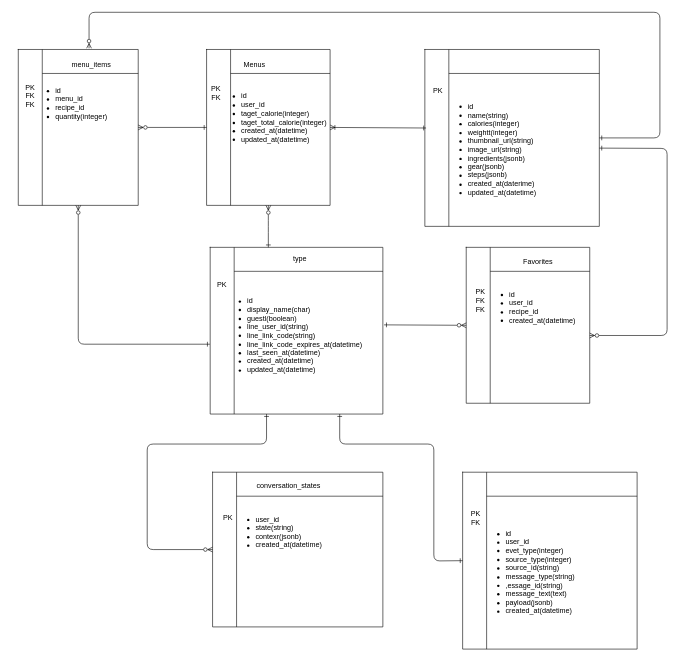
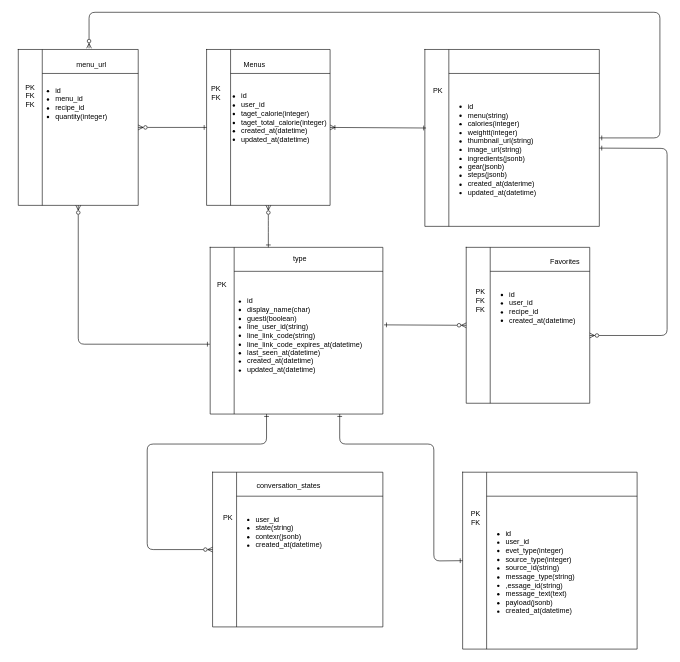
(92, 65) -> (92, 65)
(484, 150) -> (484, 150)
(539, 263) -> (566, 263)
